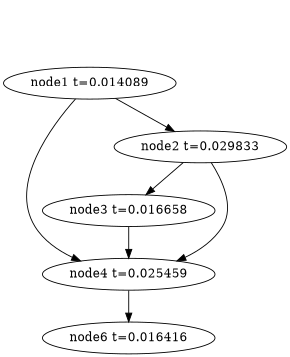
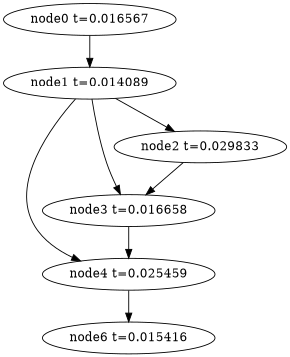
none -> (90, 19)
none -> (101, 144)
(226, 218) -> none
(129, 338) -> (129, 338)
